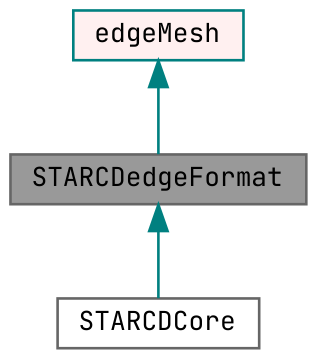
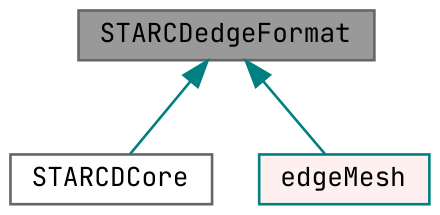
(158, 121) -> (294, 118)
